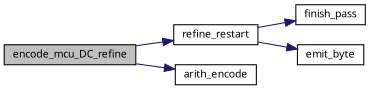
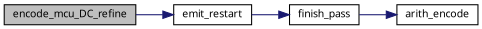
(216, 35) -> (213, 15)
(331, 55) -> none
(150, 66) -> (373, 15)
